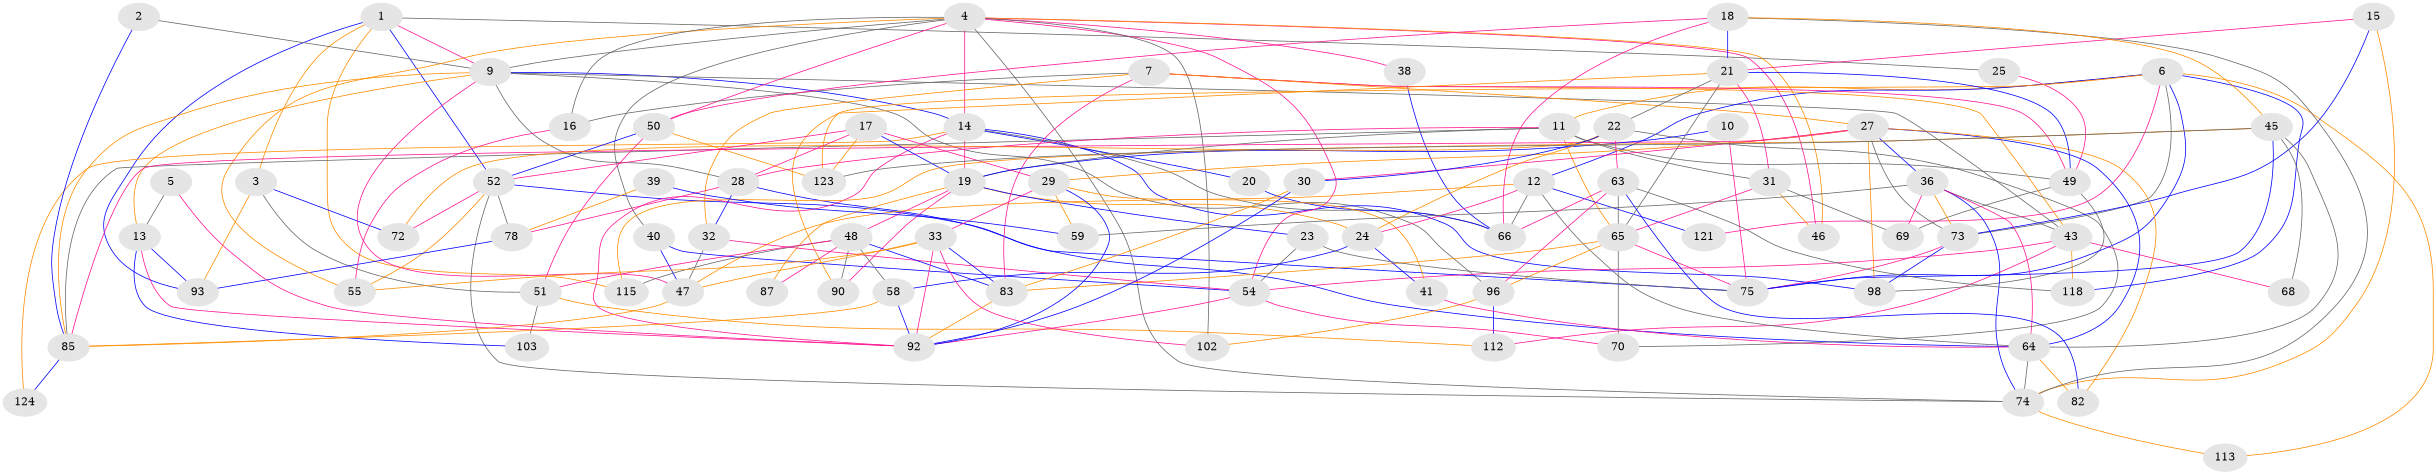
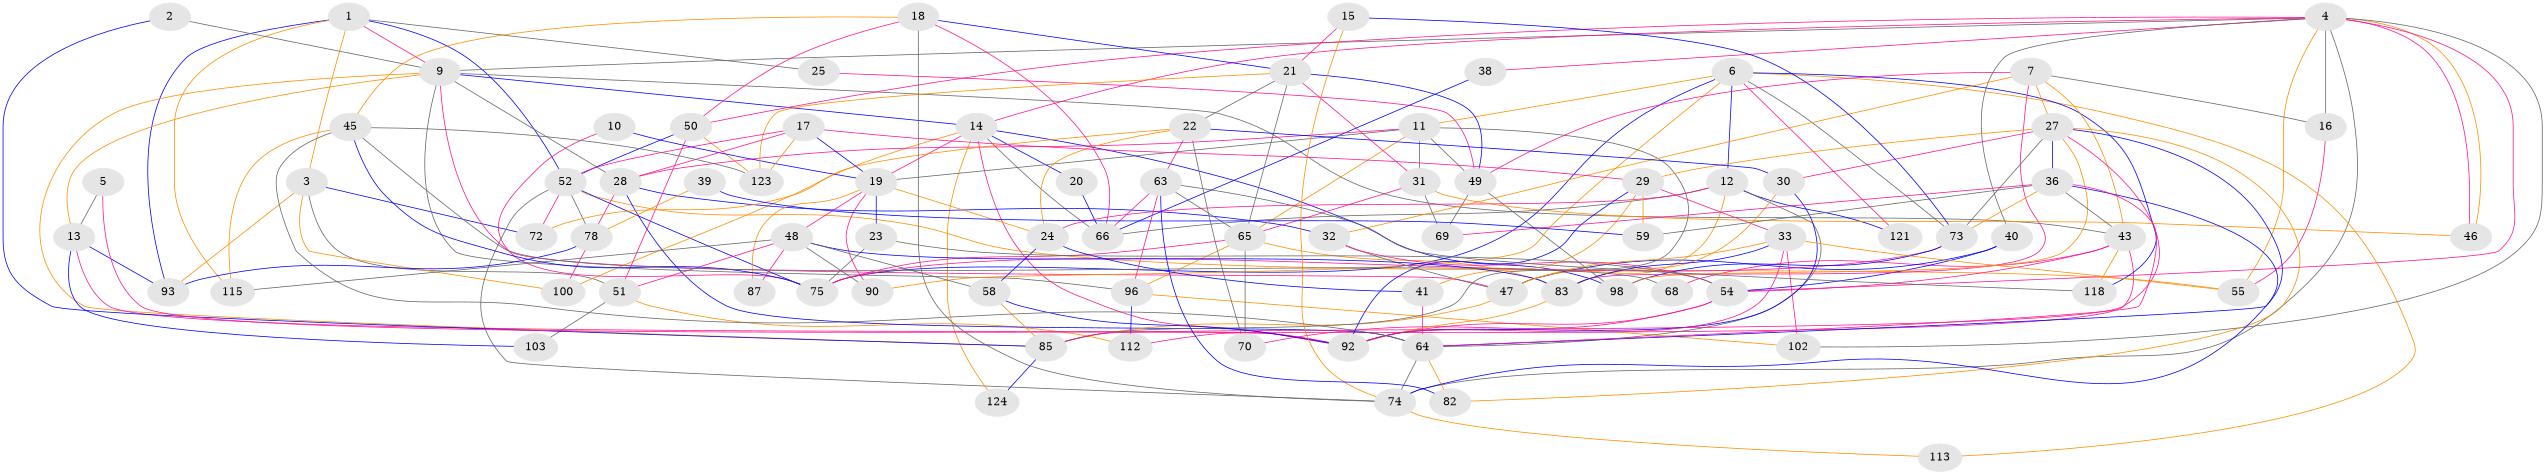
none -> (563, 292)
